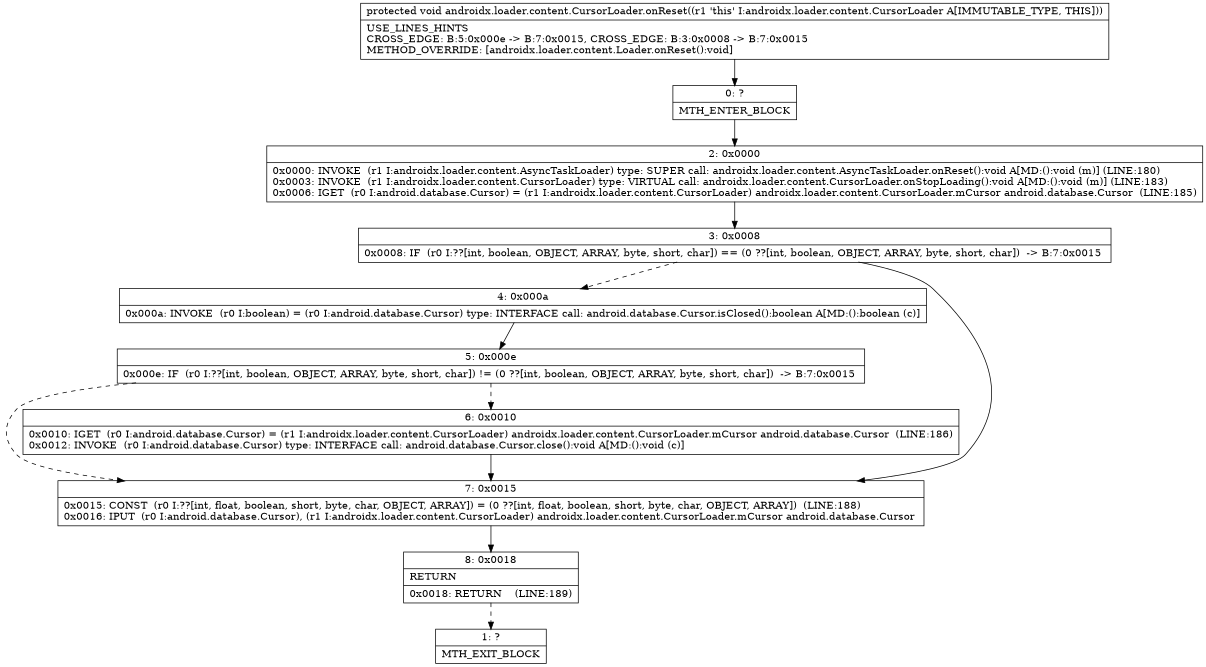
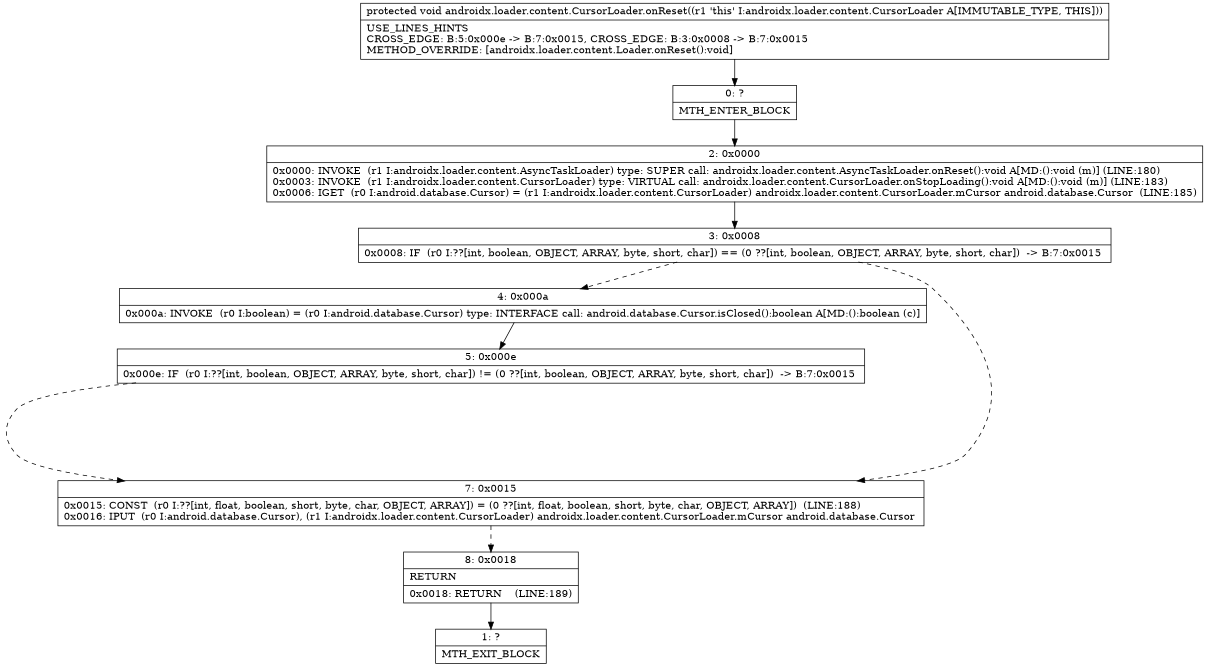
(990, 378) -> (990, 378)
(491, 432) -> none
(491, 535) -> (491, 535)
(491, 612) -> (491, 612)
